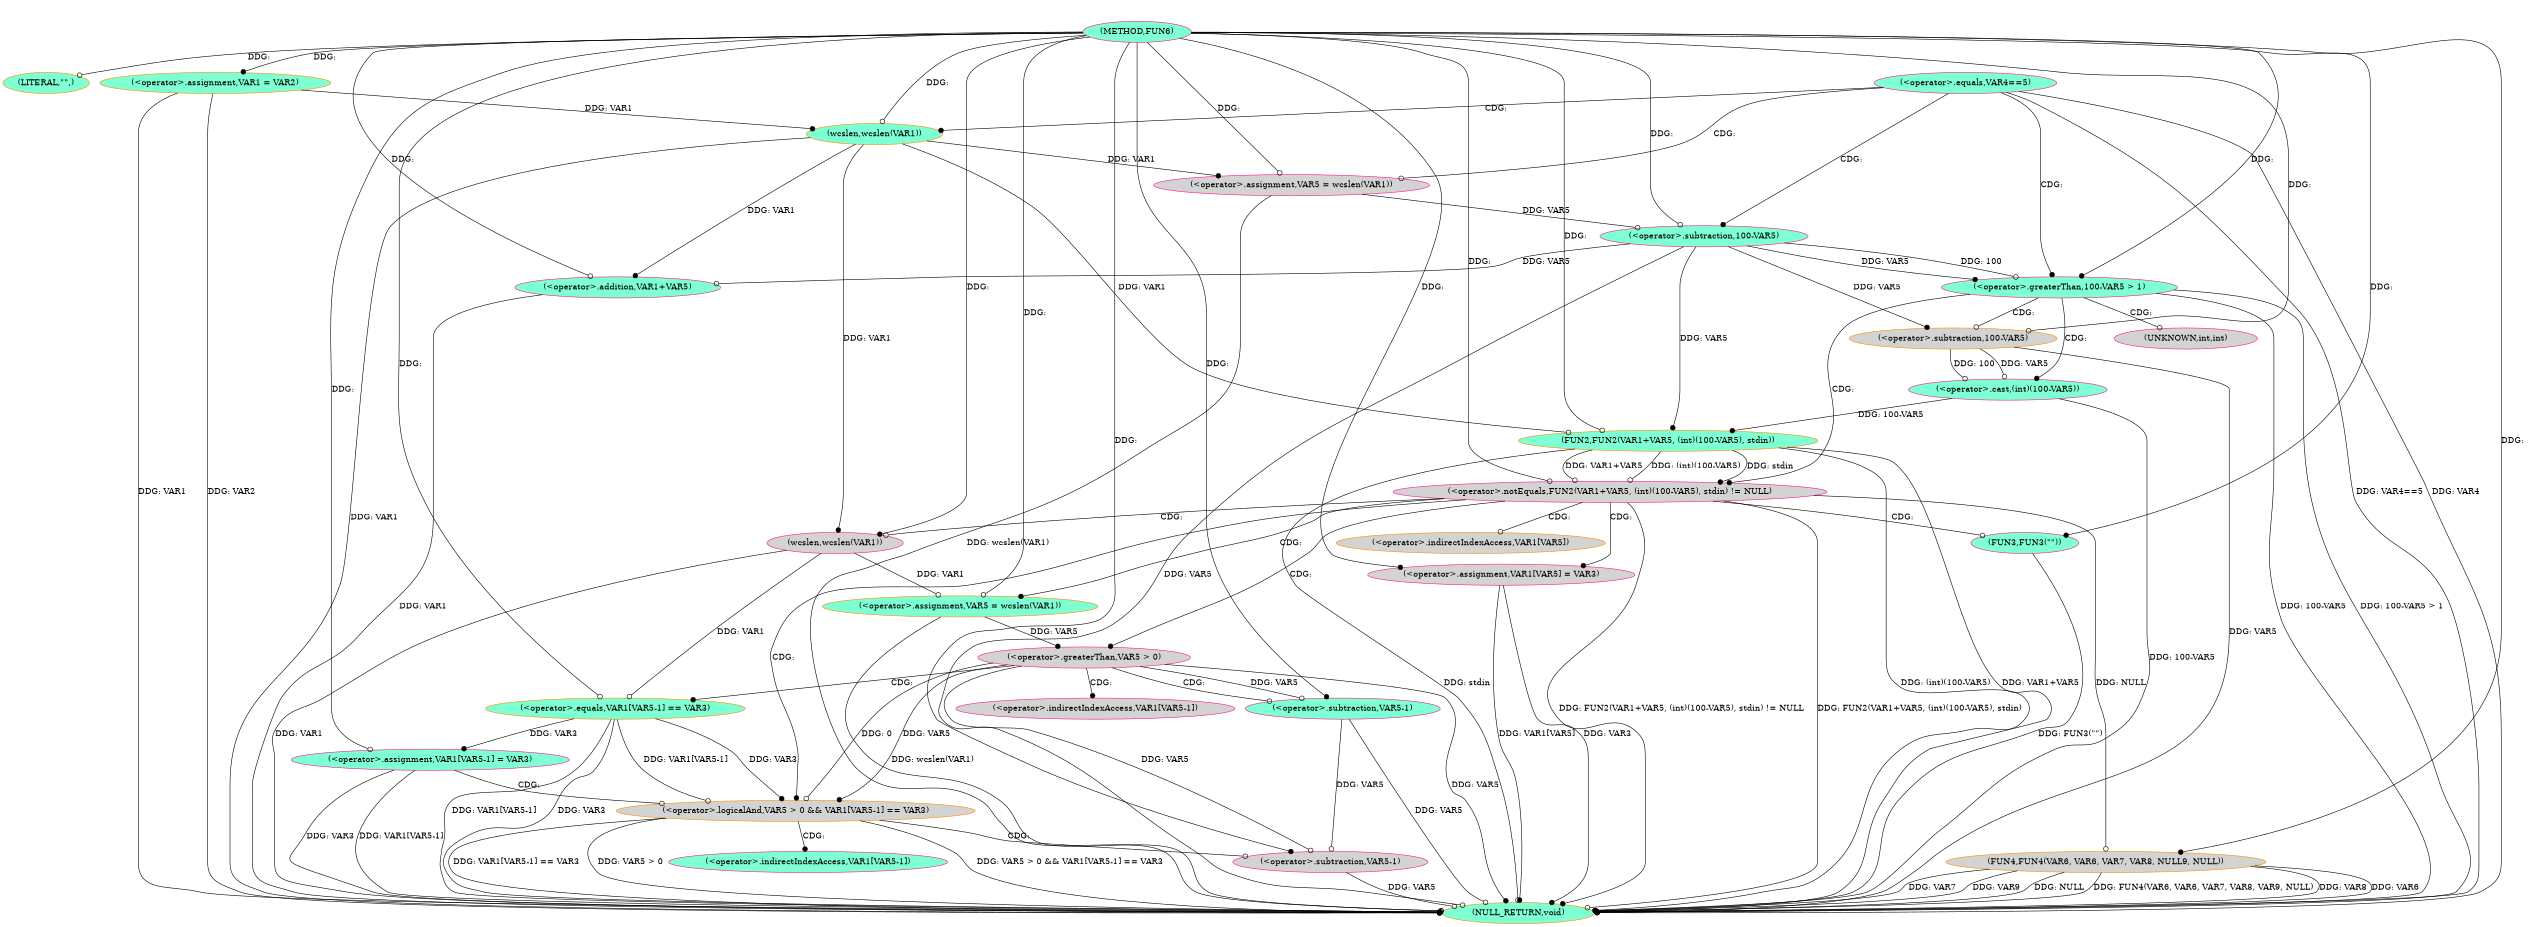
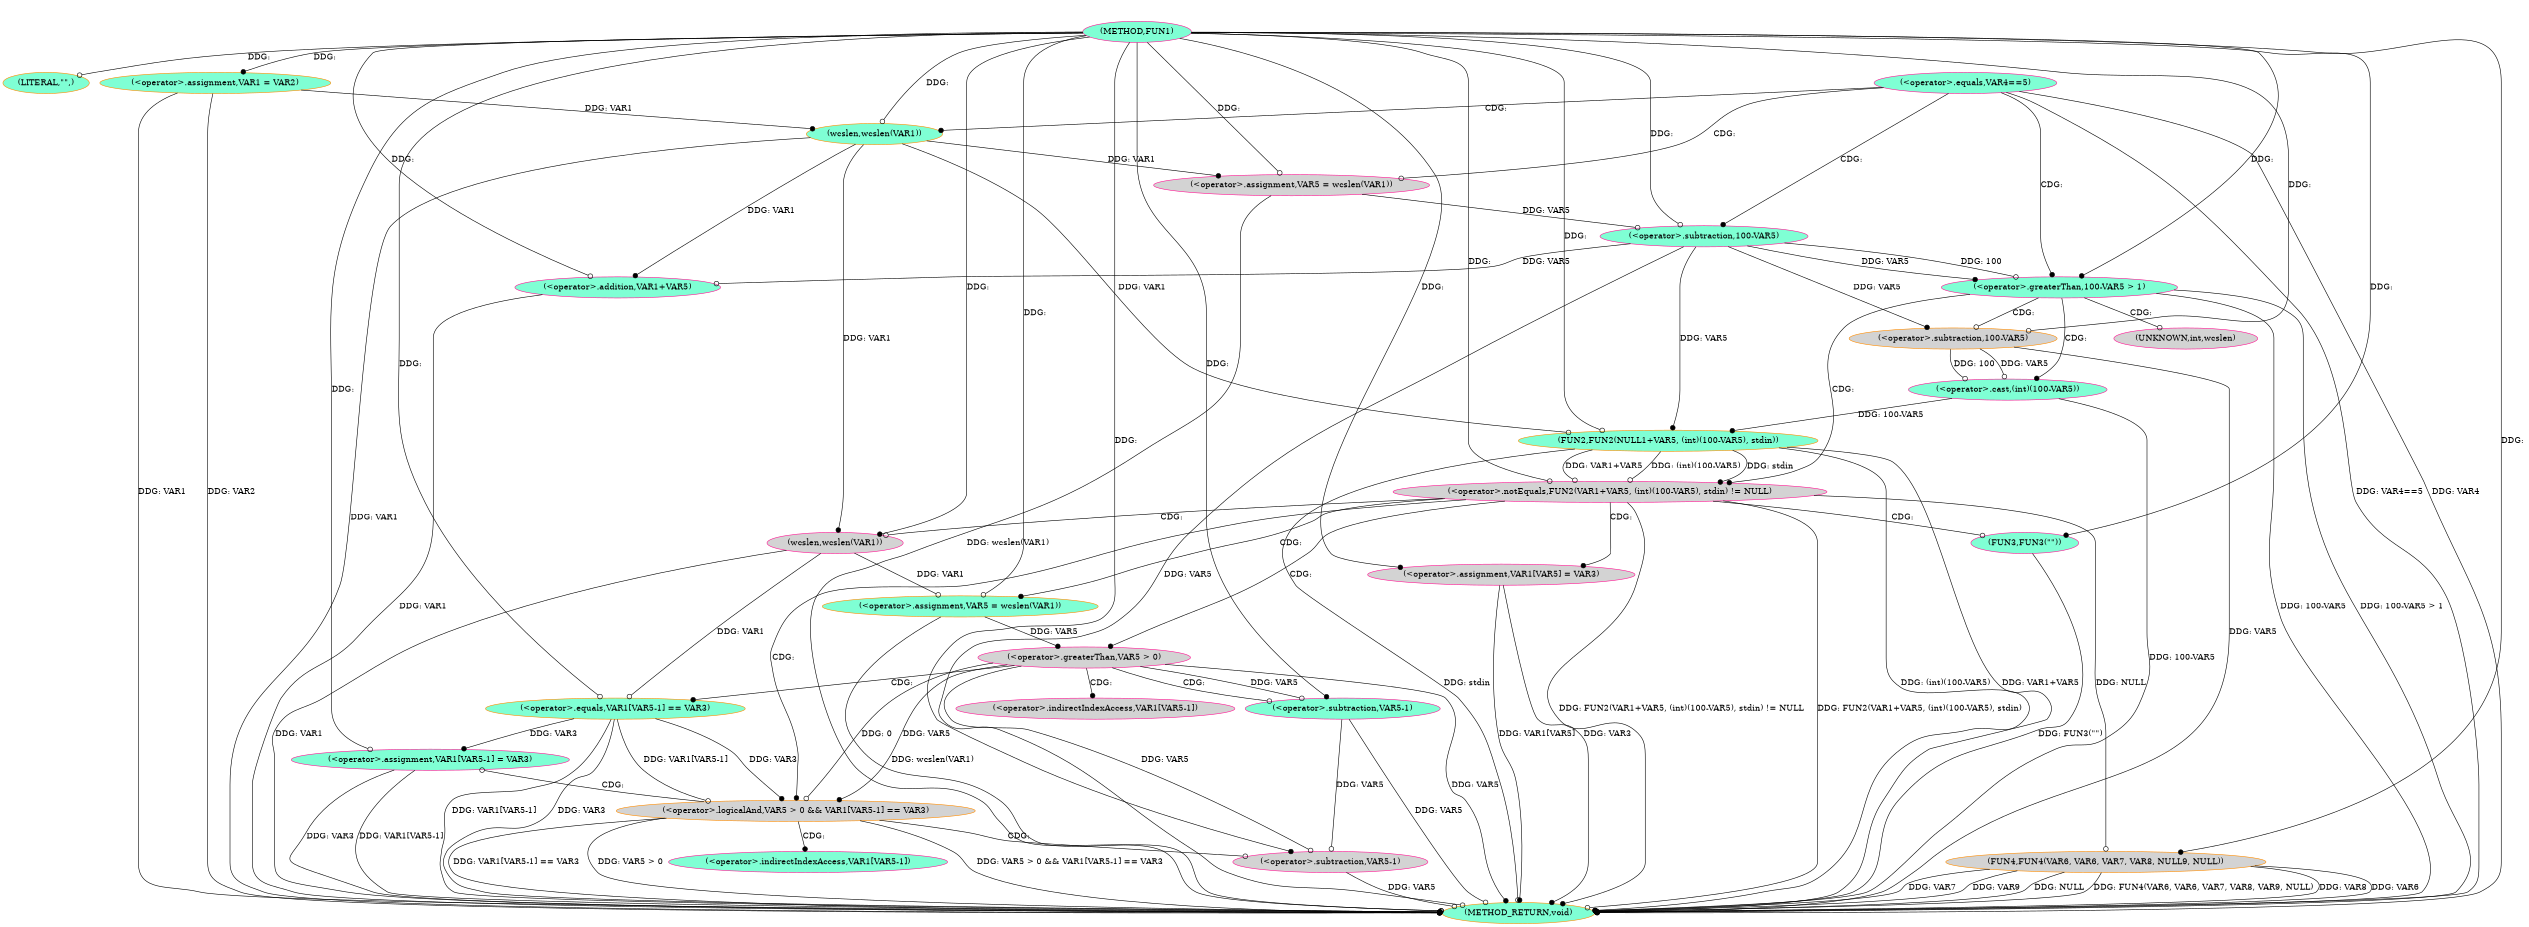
(1137, 32) -> (1137, 32)
(2186, 339) -> (2186, 339)
(1668, 441) -> (1668, 441)
(1471, 543) -> none
(555, 795) -> (594, 789)
(1518, 913) -> (1518, 913)
